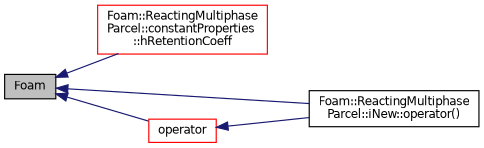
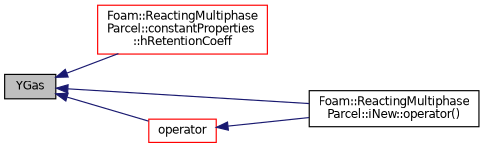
(30, 87) -> (30, 87)
